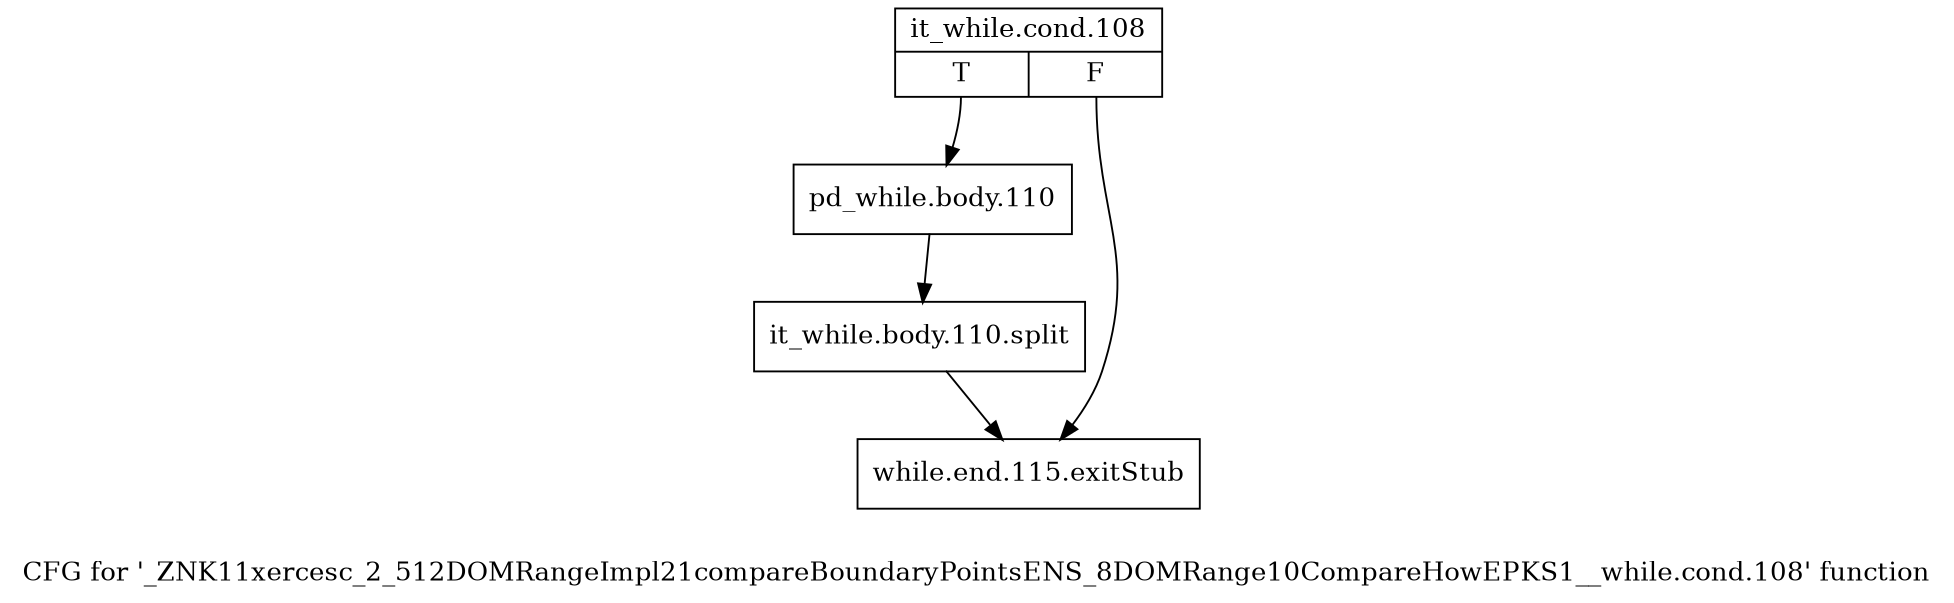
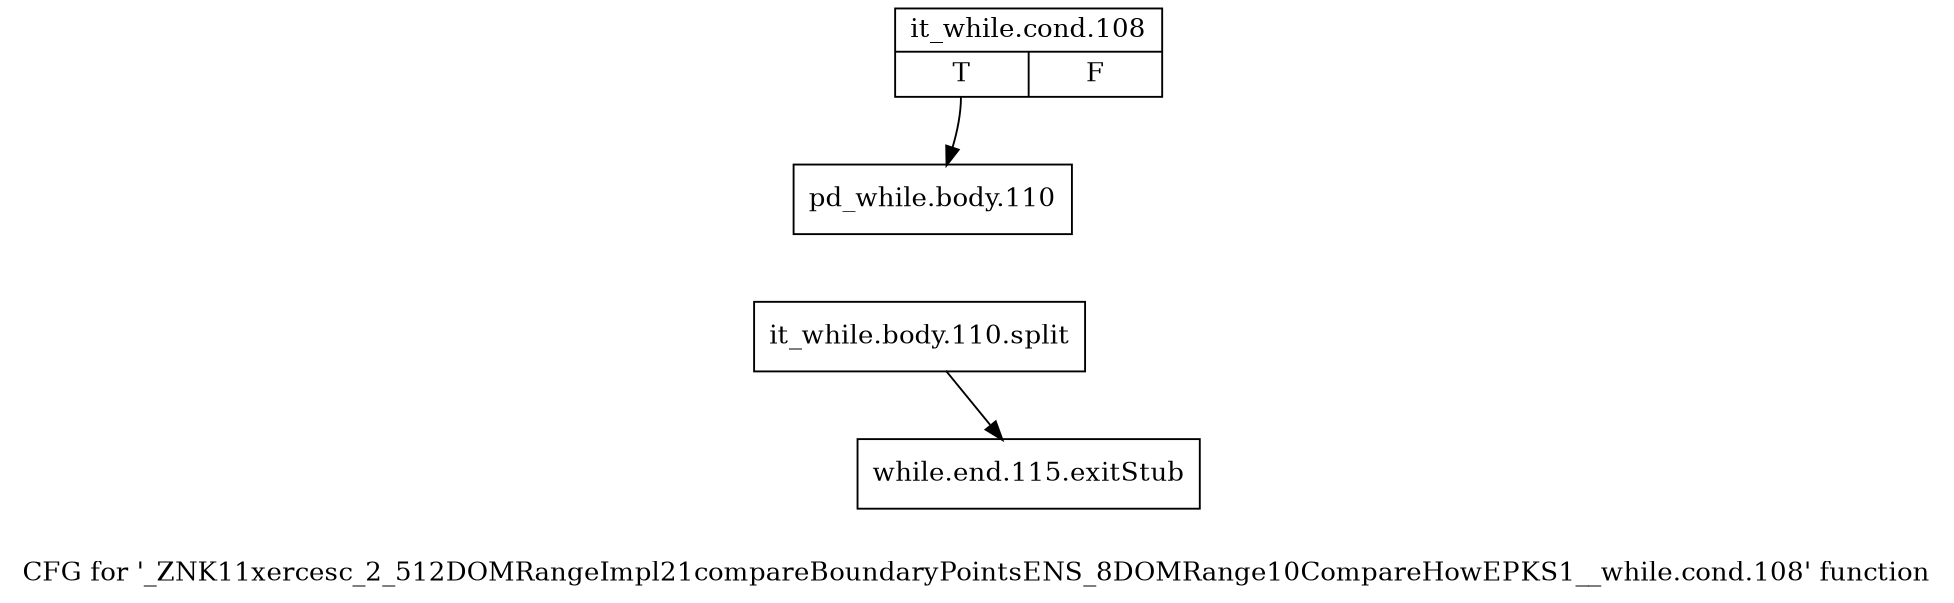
(927, 259) -> none
(1117, 265) -> none
